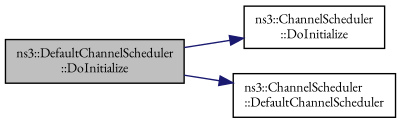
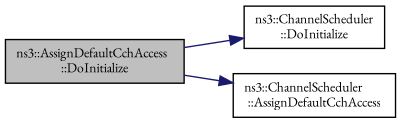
(95, 61) -> (95, 61)
(314, 95) -> (314, 95)
